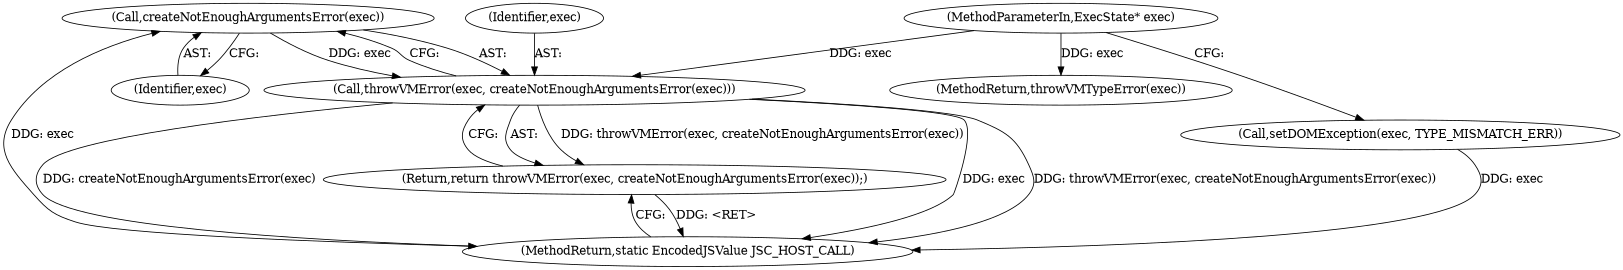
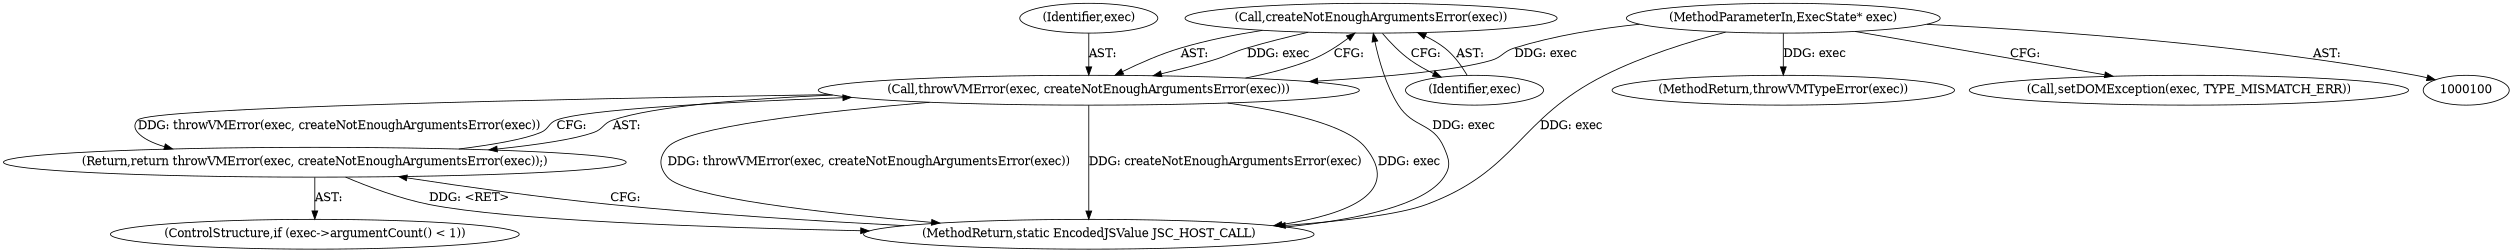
none -> (2466, 90)
none -> (315, 234)
(1228, 238) -> (1512, 148)
